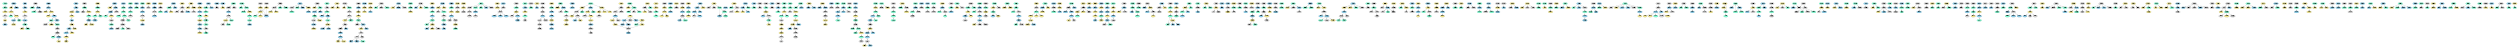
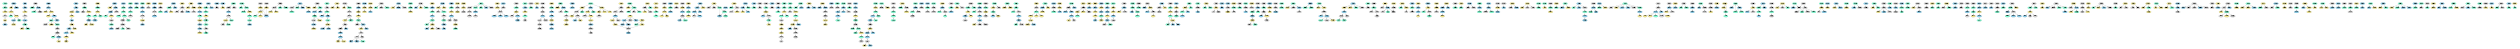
(2098, 8) -> (2098, 8)
